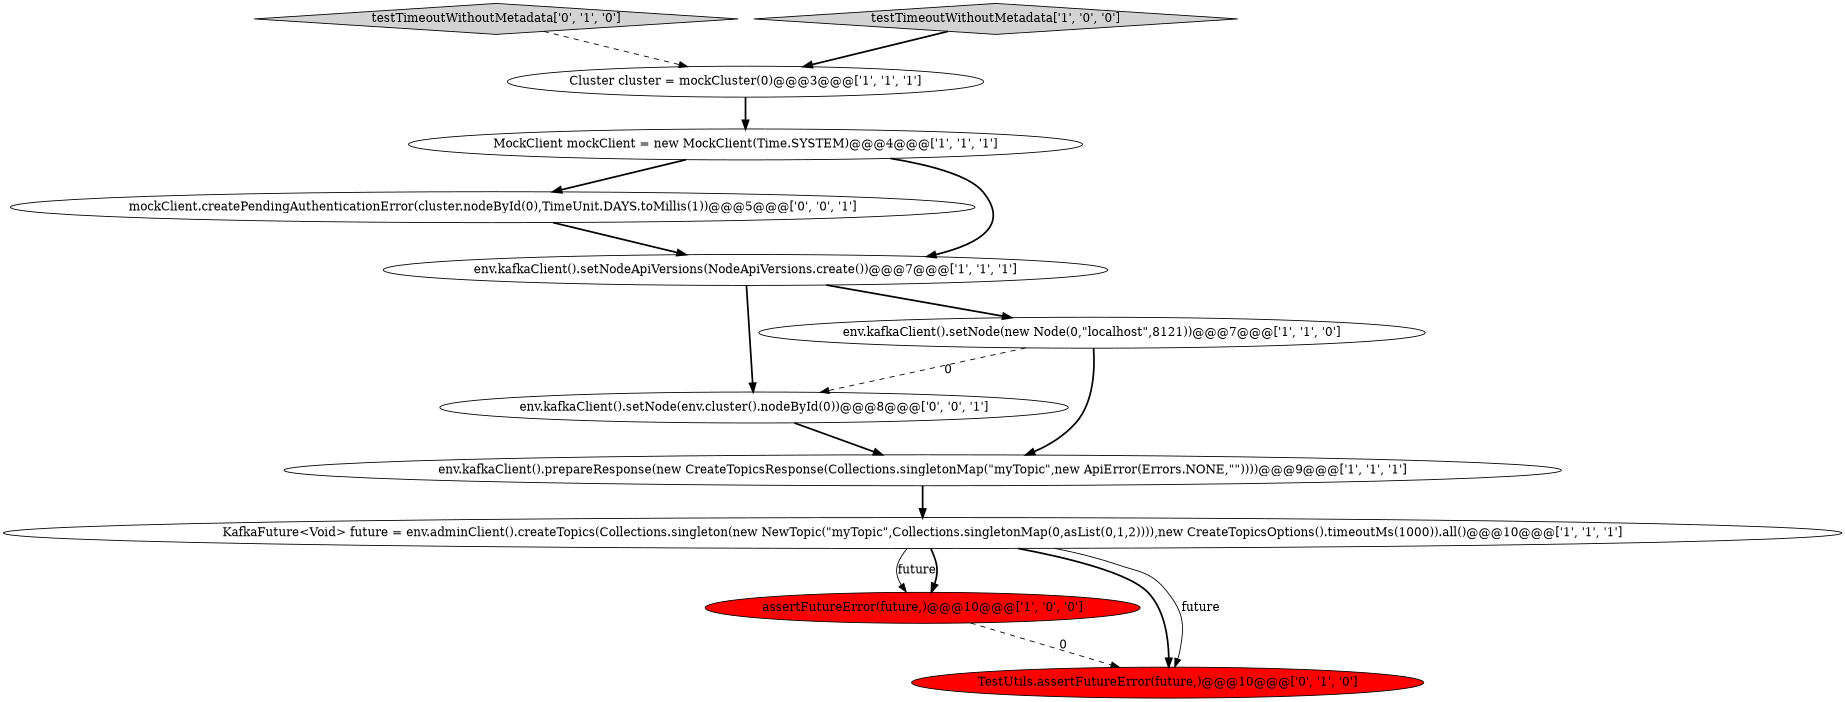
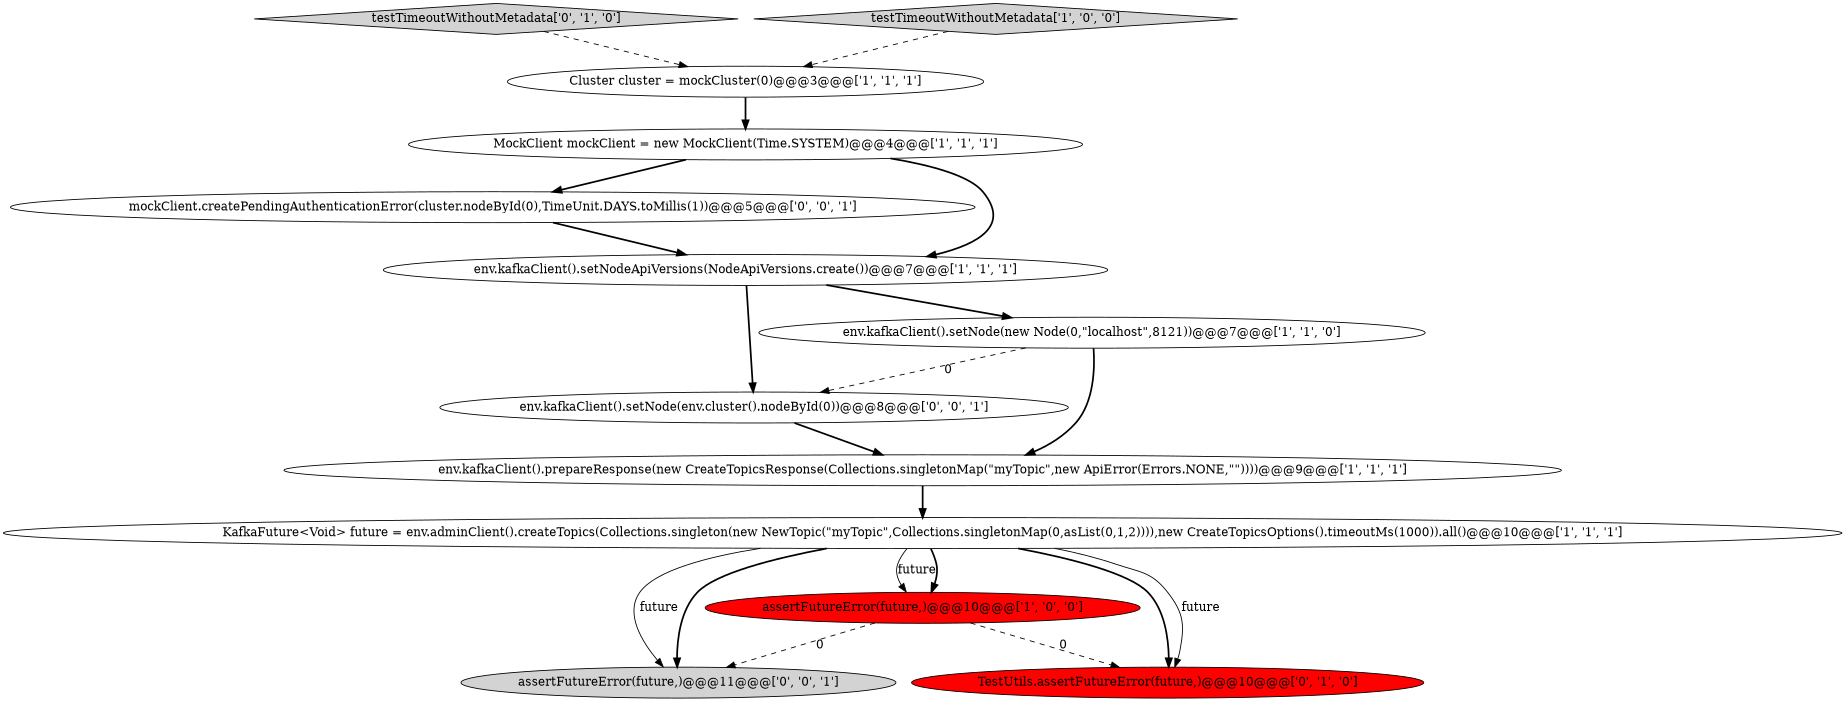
(880, 48) -> (880, 48)
none -> (678, 683)
